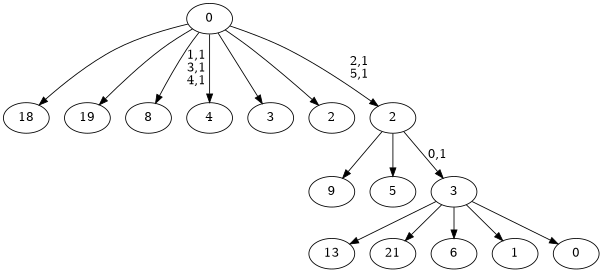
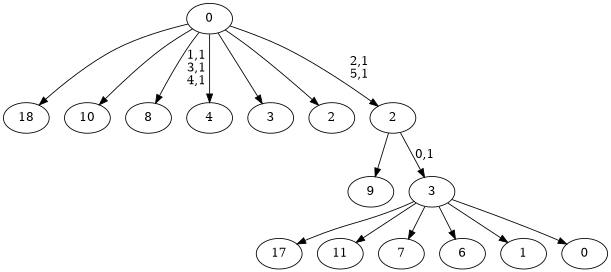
(87, 118) -> (87, 118)
(393, 192) -> none
(332, 254) -> (279, 254)
(393, 254) -> (340, 254)
none -> (401, 254)
